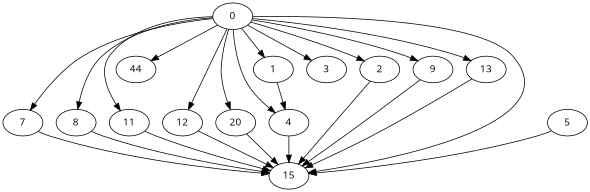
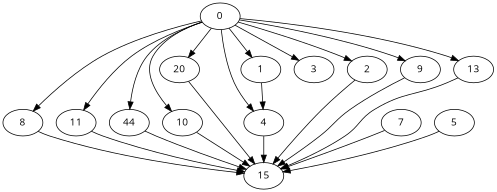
(113, 41) -> none
(512, 56) -> (192, 150)
(183, 123) -> (183, 123)
